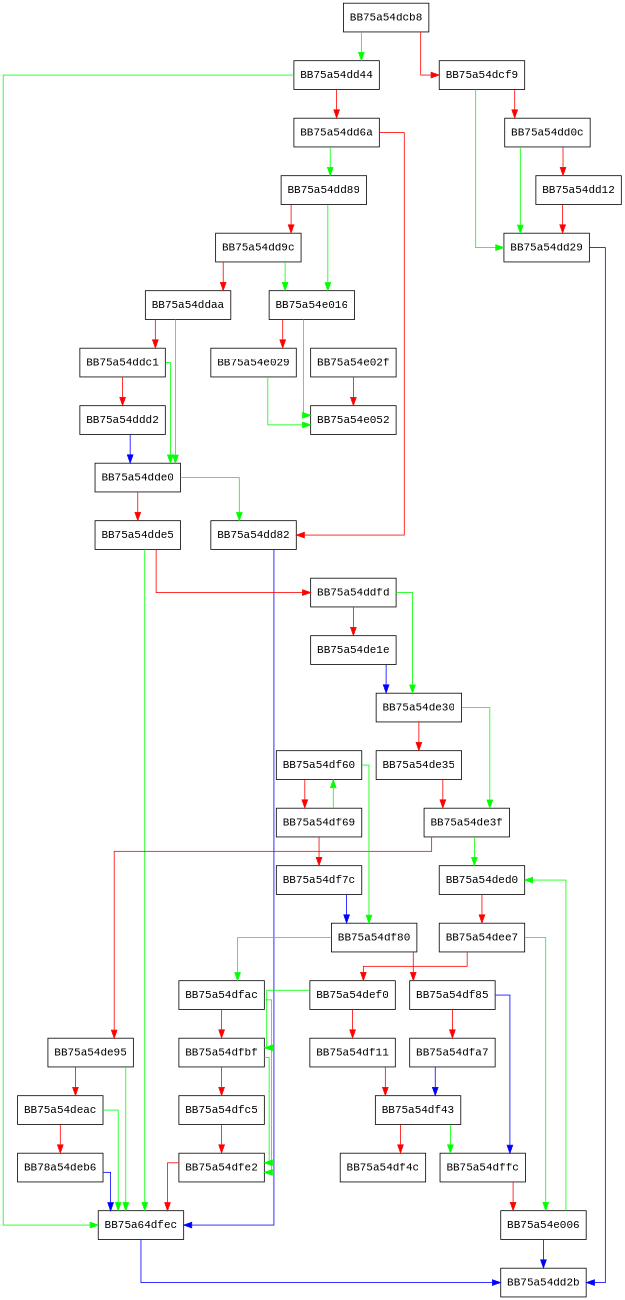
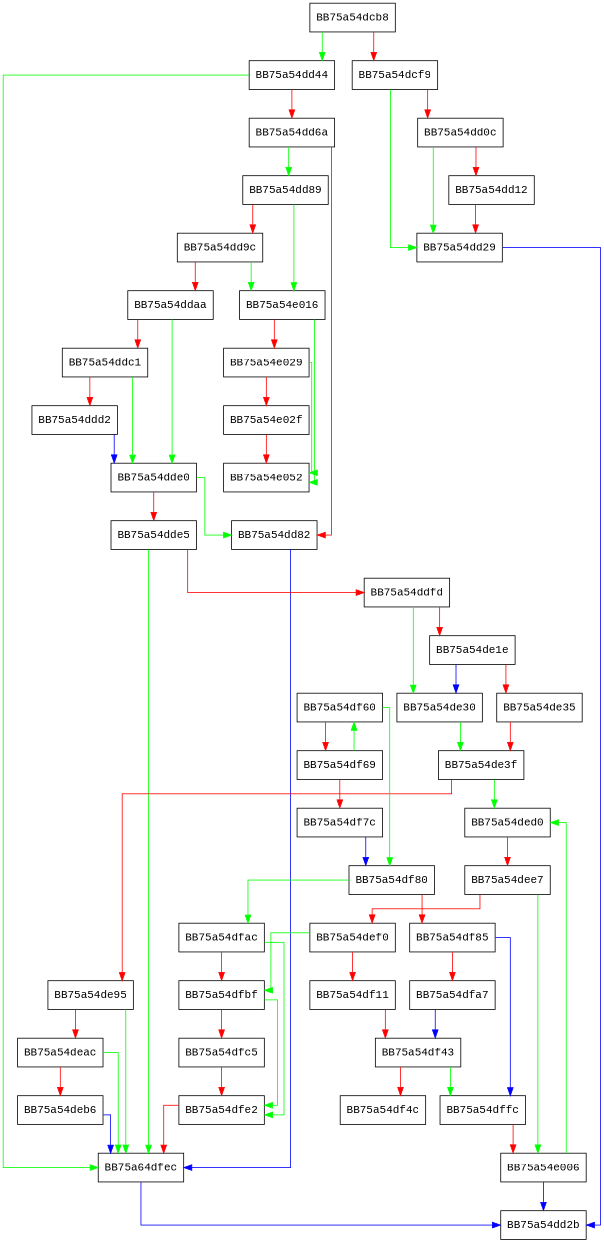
none -> (266, 387)
(419, 732) -> (506, 675)
(60, 1168) -> (60, 1110)
